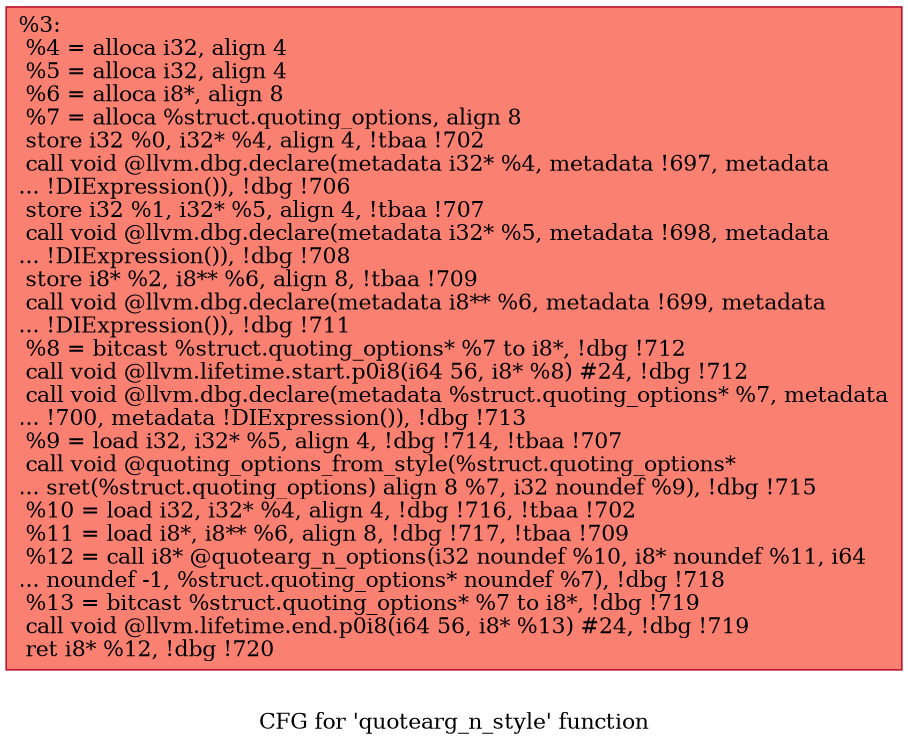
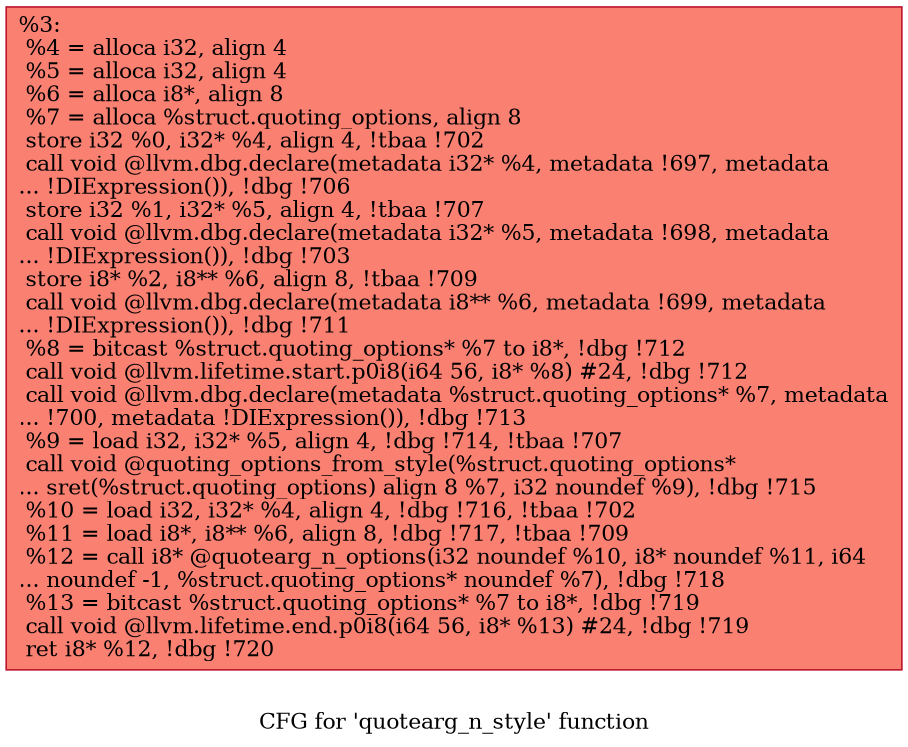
(185, 257) -> (185, 257)
